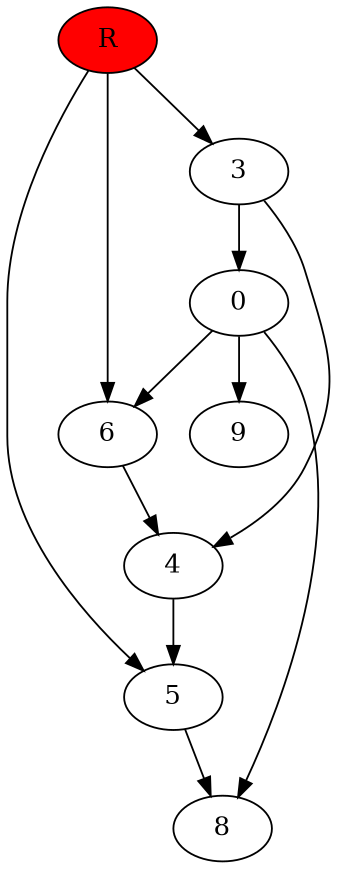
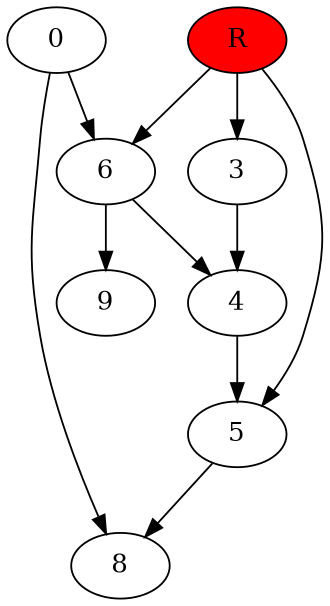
(239, 228) -> none
(239, 360) -> (106, 228)
